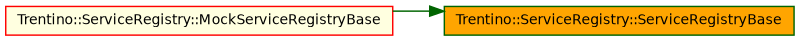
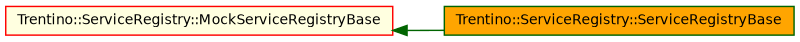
(411, 11) -> (426, 30)
